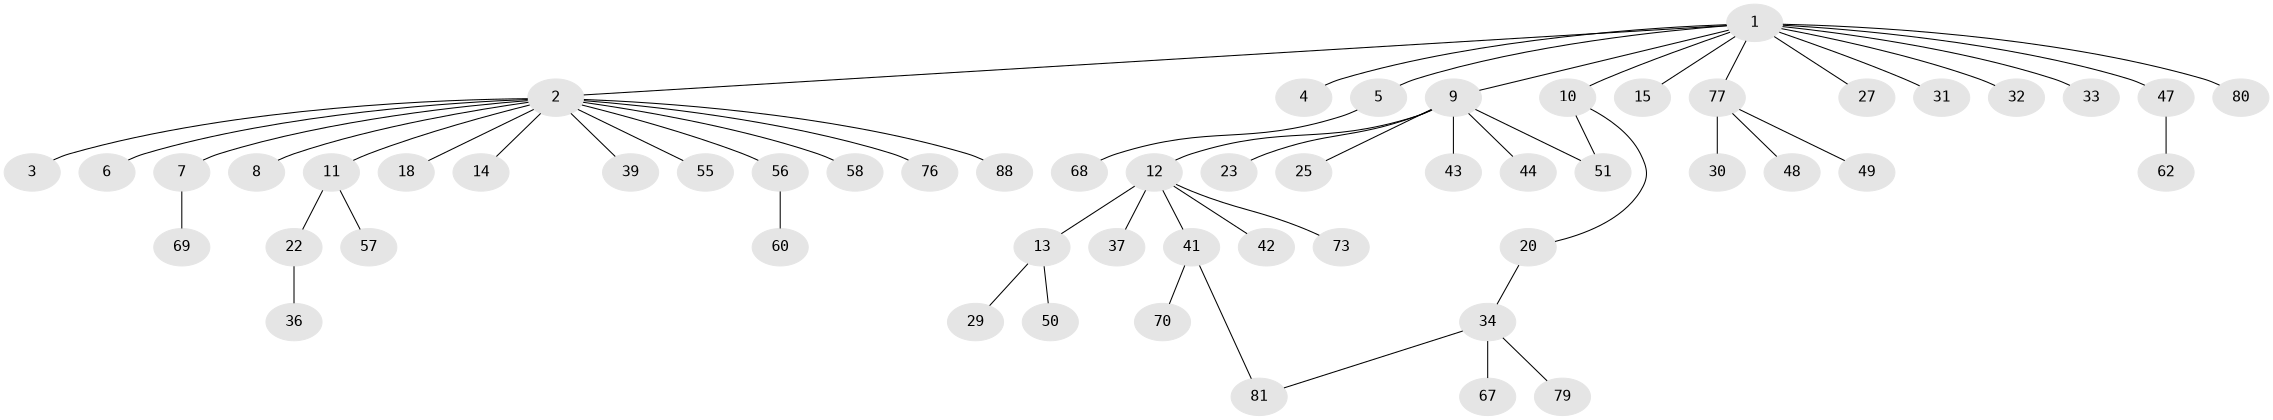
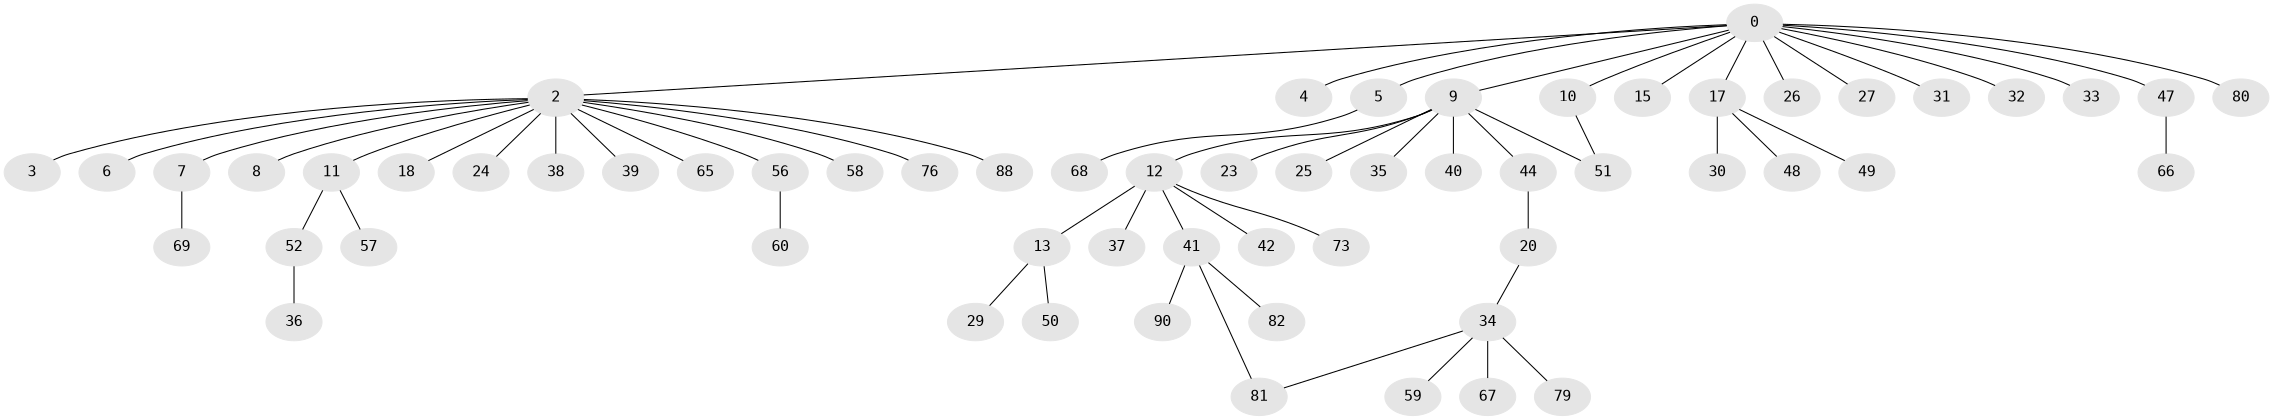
(1755, 23) -> (1755, 23)
(1717, 98) -> (1717, 98)
none -> (1792, 98)
(481, 172) -> (481, 172)
none -> (556, 172)
(705, 172) -> (705, 172)
none -> (1379, 172)
(1453, 172) -> (1453, 172)
(2166, 172) -> (2166, 172)
(1642, 188) -> (1528, 210)
(294, 247) -> (294, 247)
(1163, 322) -> (1163, 322)
none -> (1277, 322)
none -> (1413, 397)
